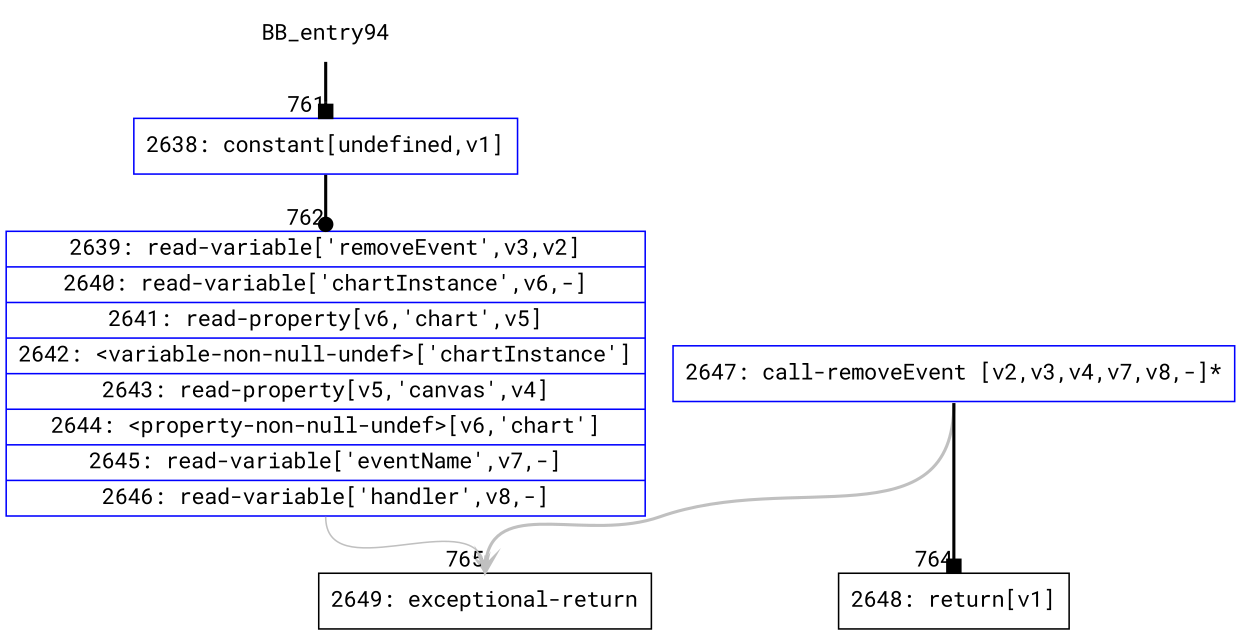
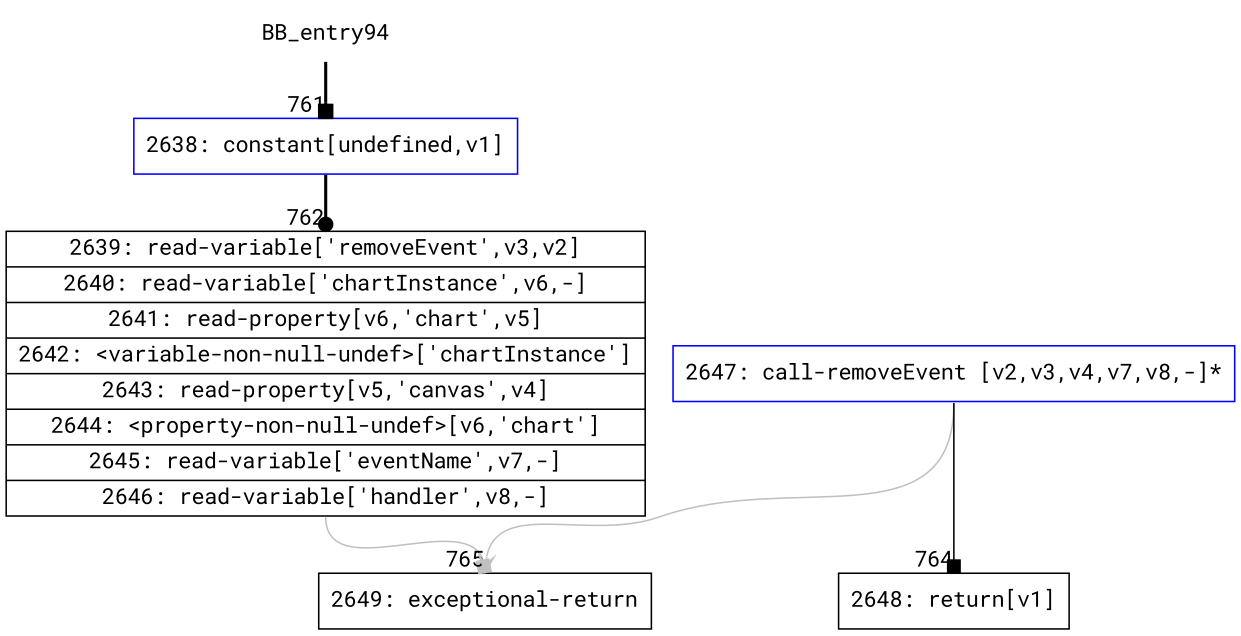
(326, 374) -> (326, 374)
(954, 480) -> (954, 480)
(739, 501) -> (739, 501)
(398, 546) -> (398, 546)
